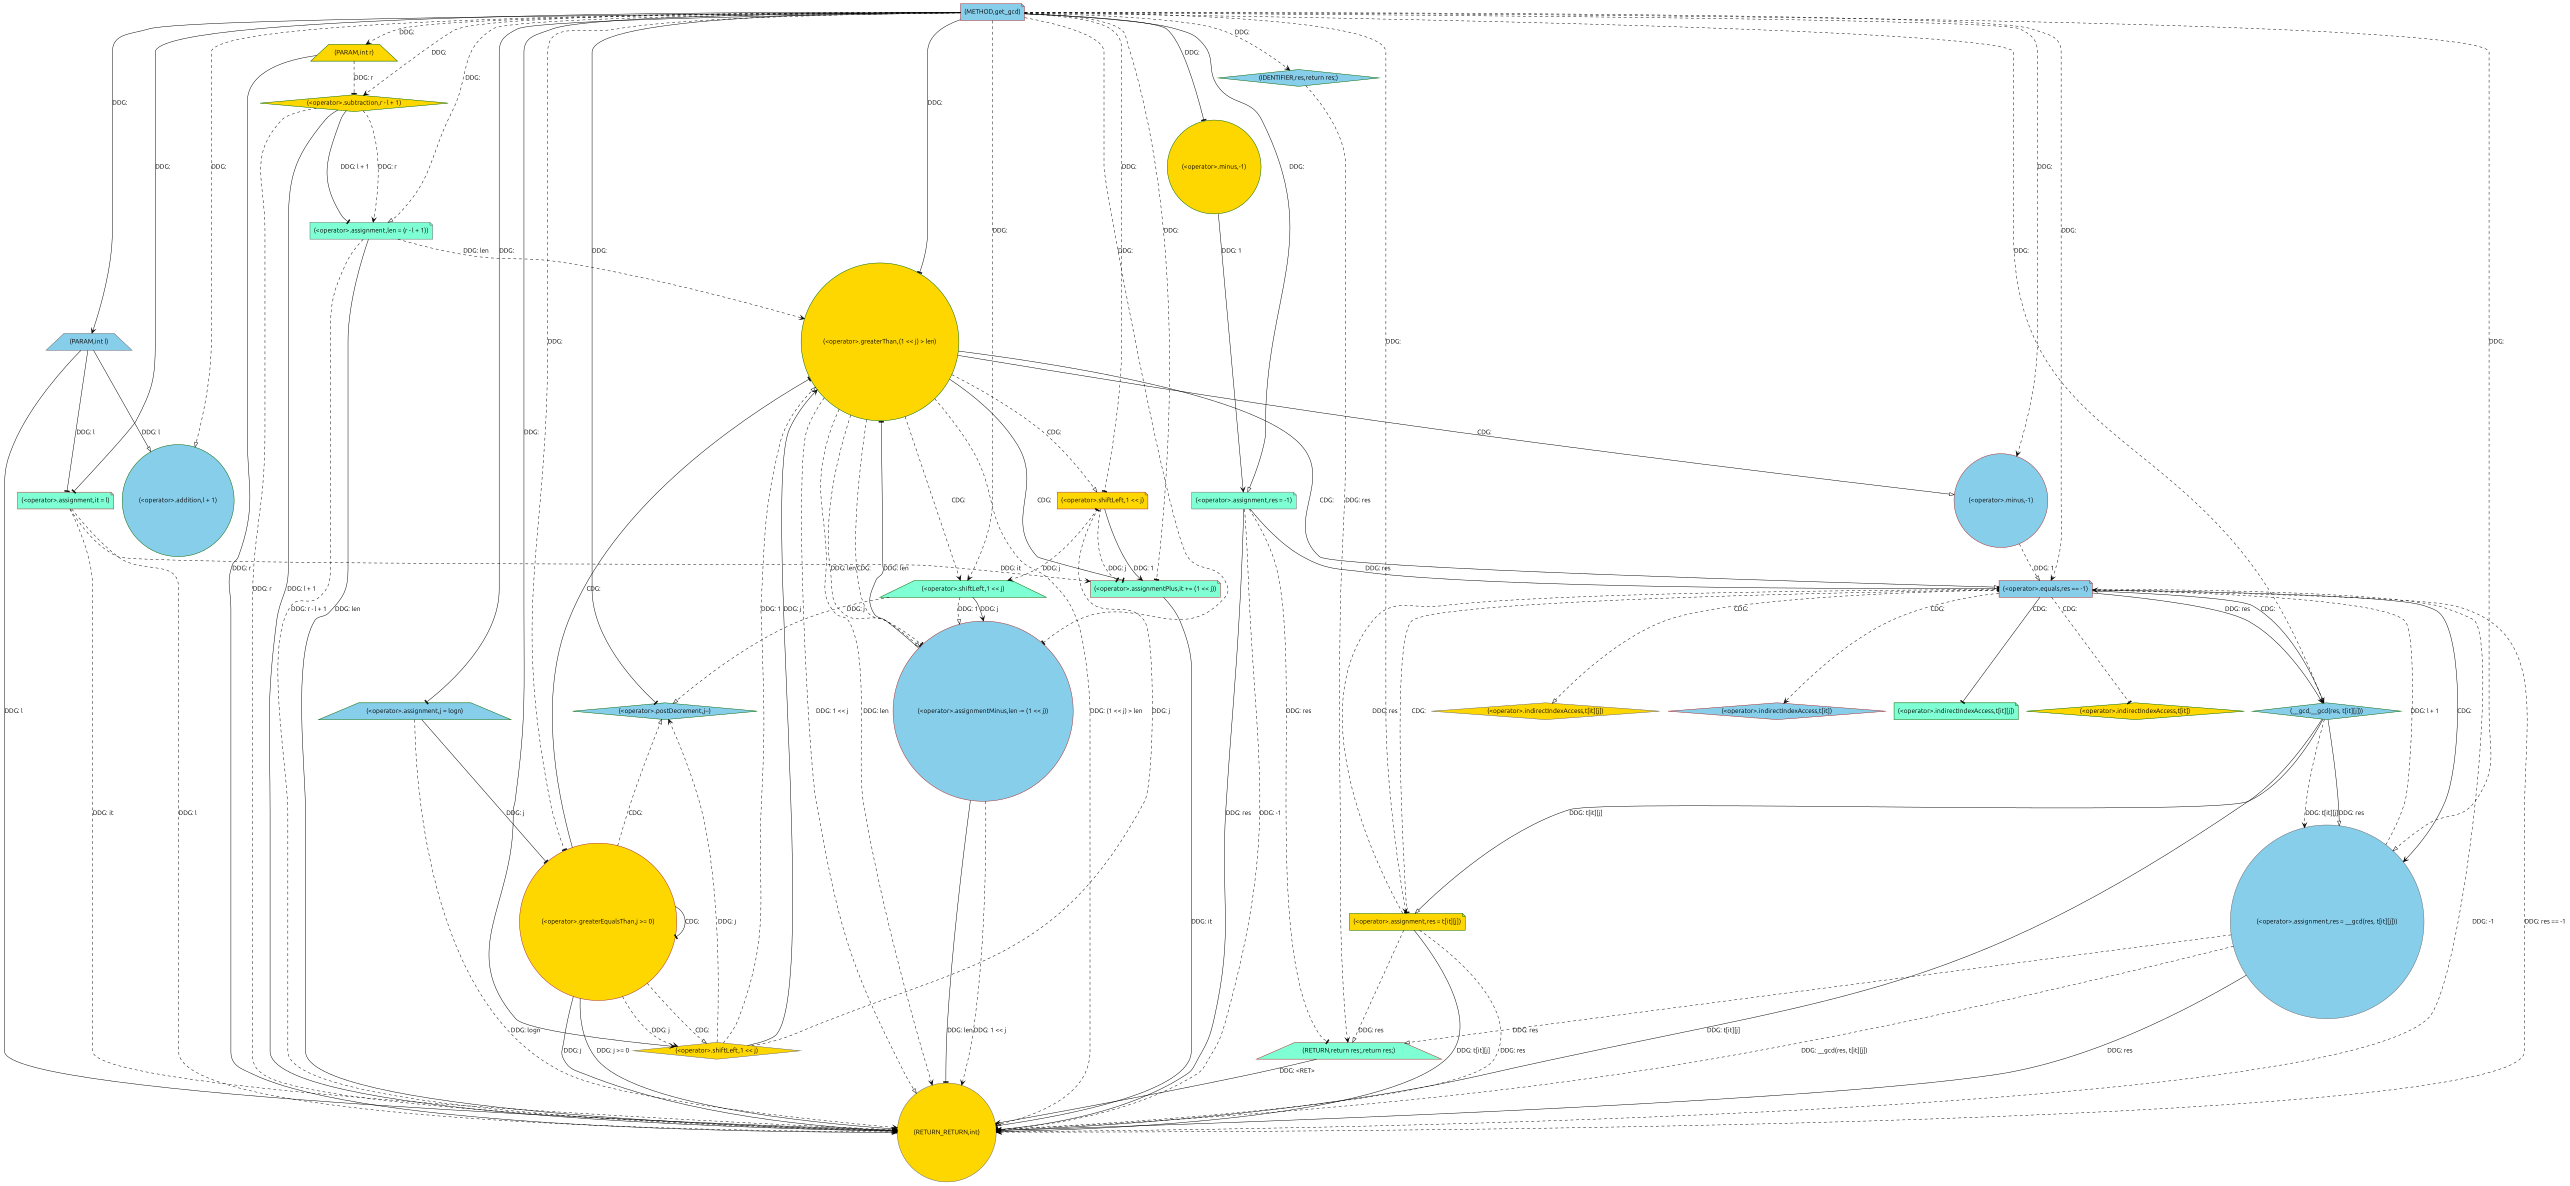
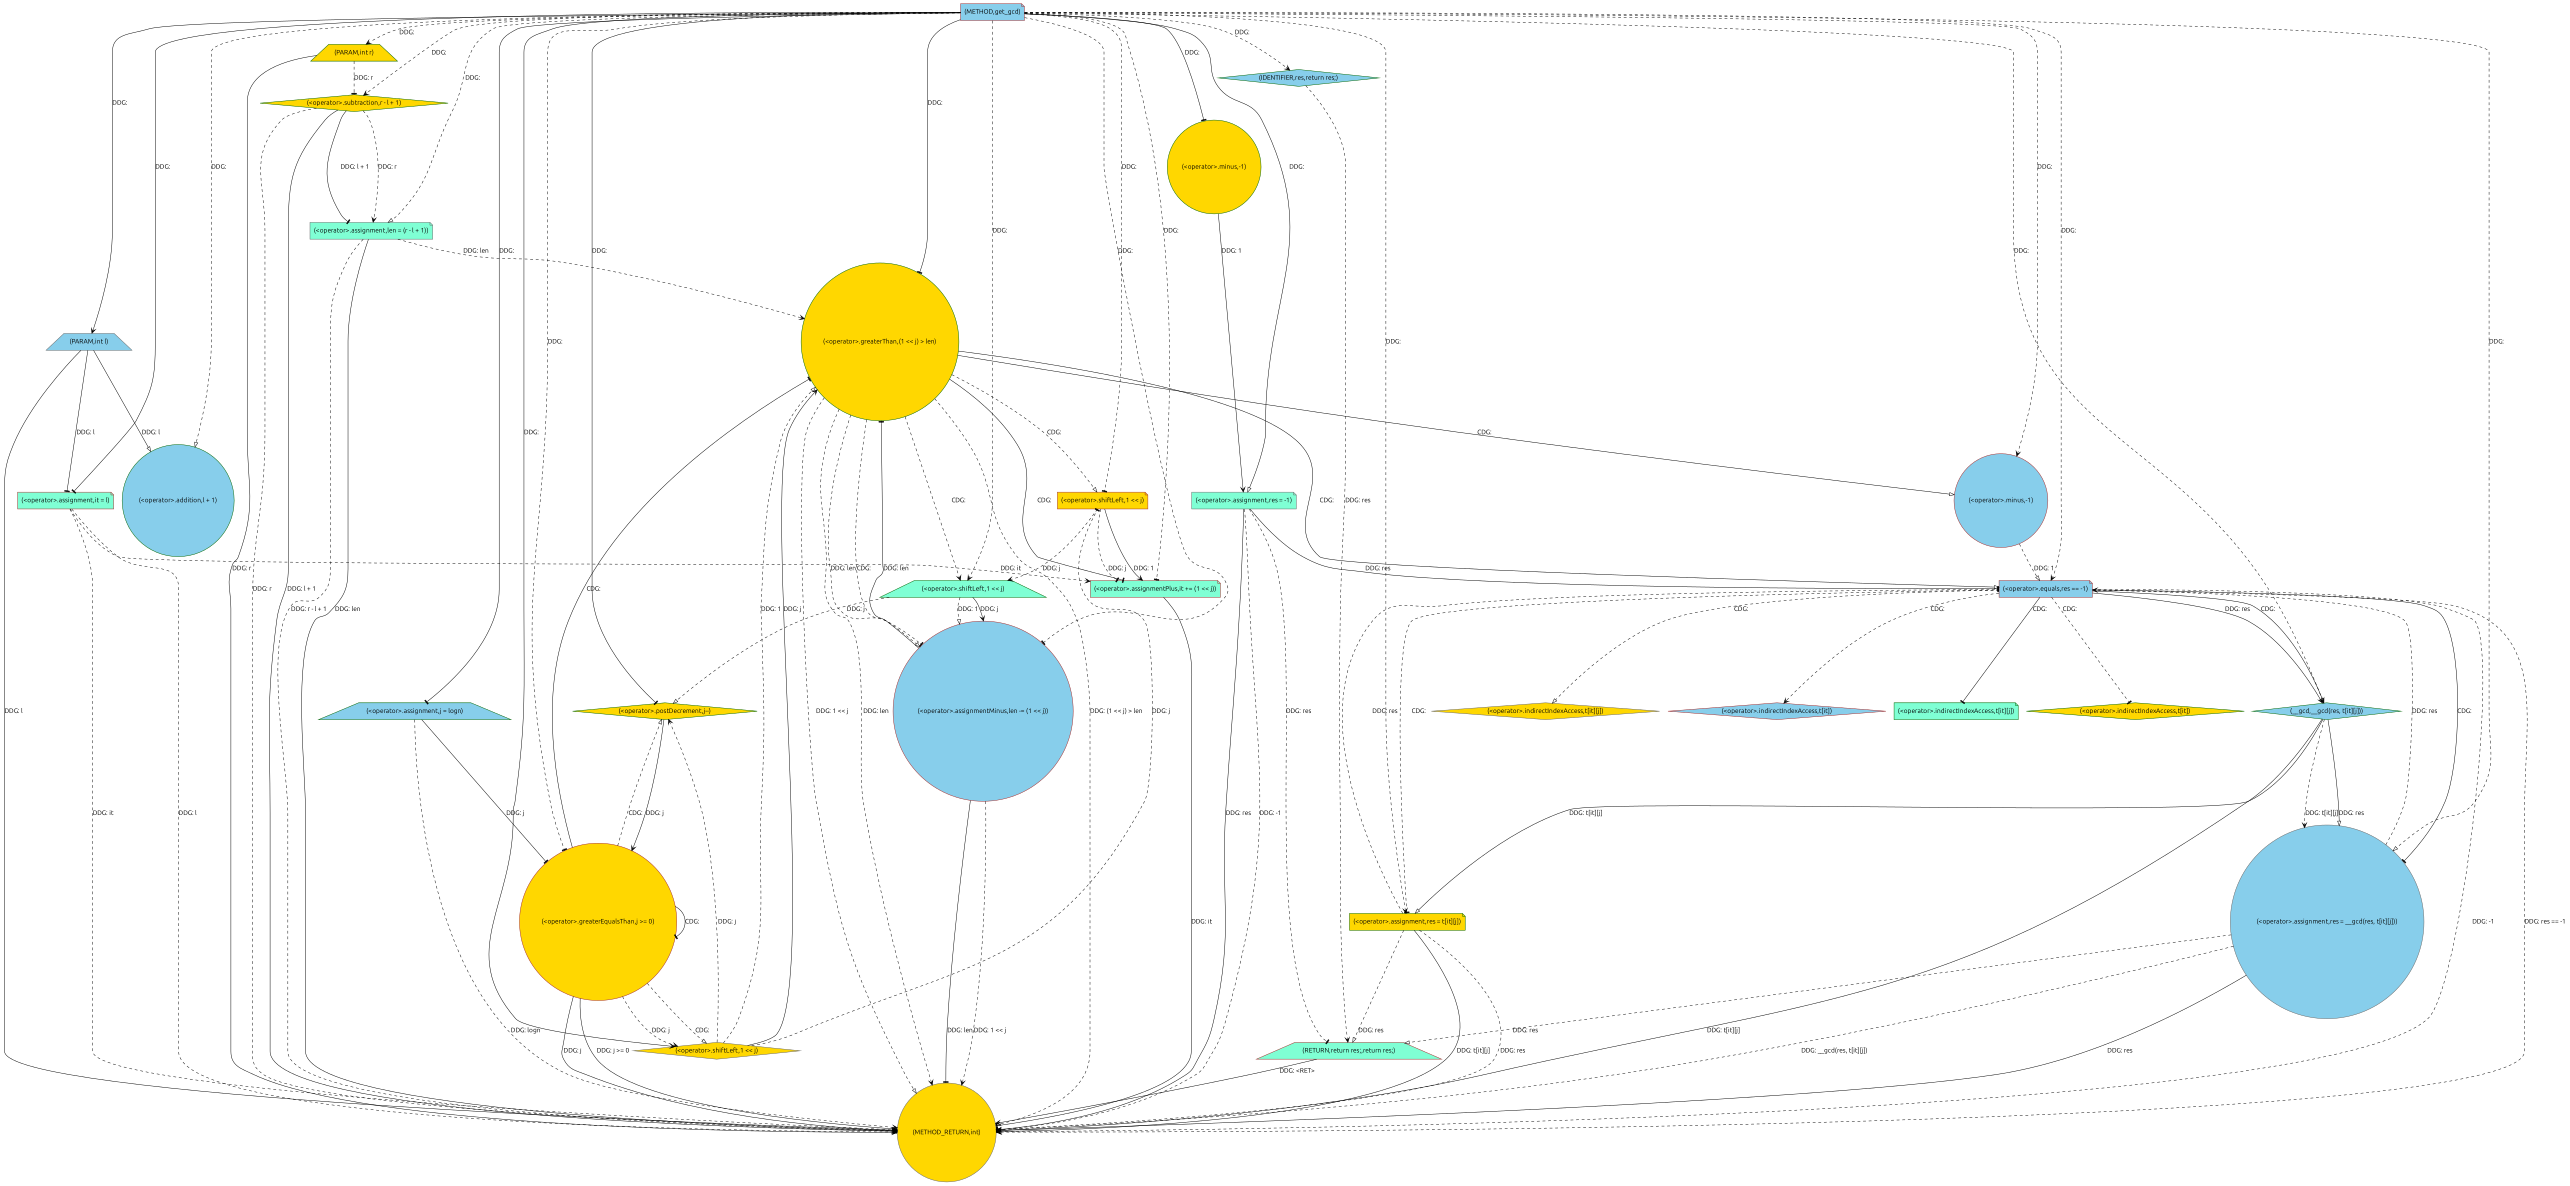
(2429, 607) -> (2429, 607)
(665, 711) -> (665, 711)
(2425, 711) -> (2425, 711)
none -> (653, 784)
(947, 1132) -> (947, 1132)
